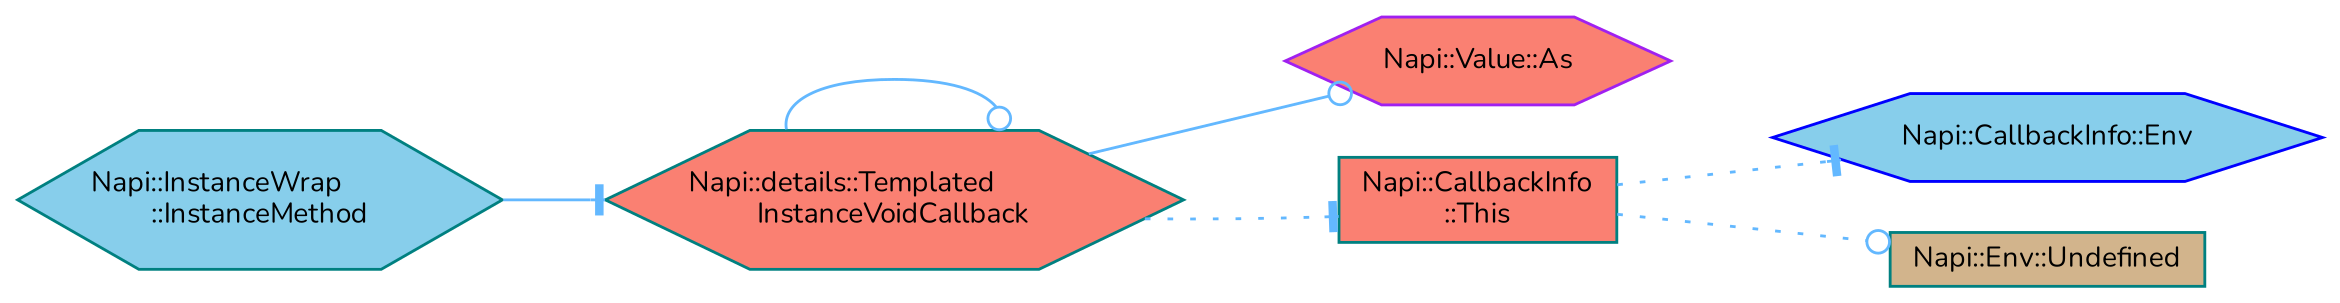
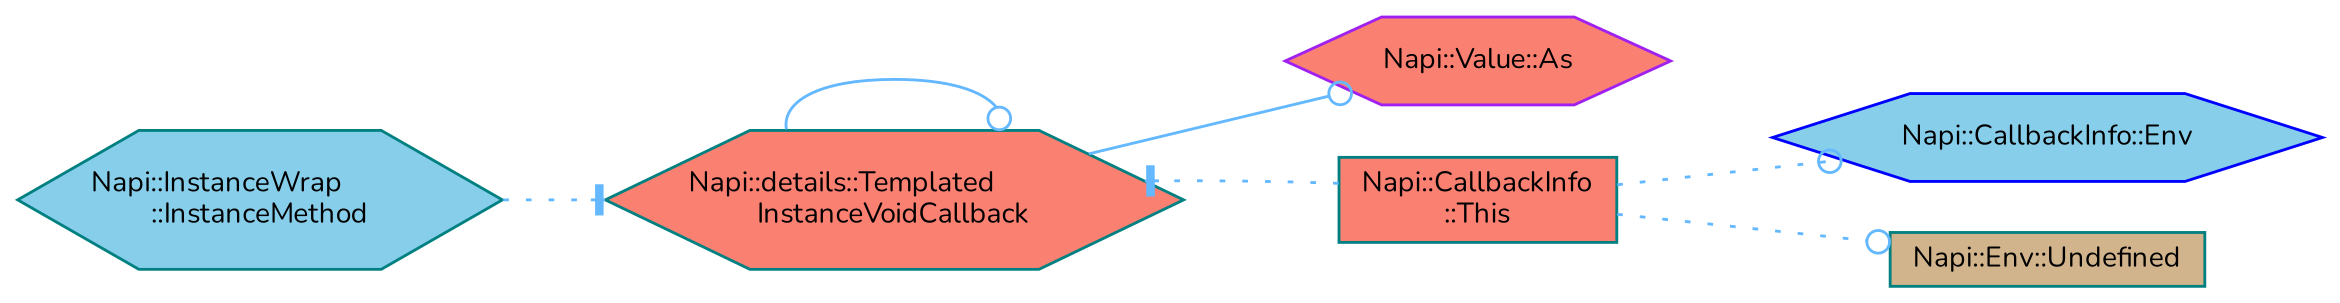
(1722, 173) -> (1722, 173)
(547, 200) -> (547, 200)
(1234, 219) -> (1249, 181)
